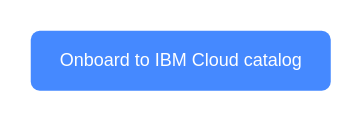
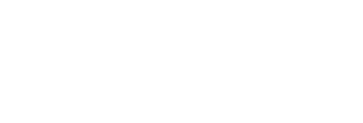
(181, 61) -> none
